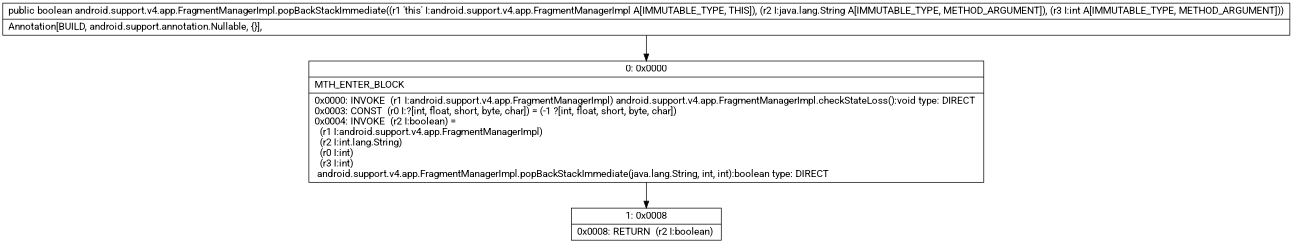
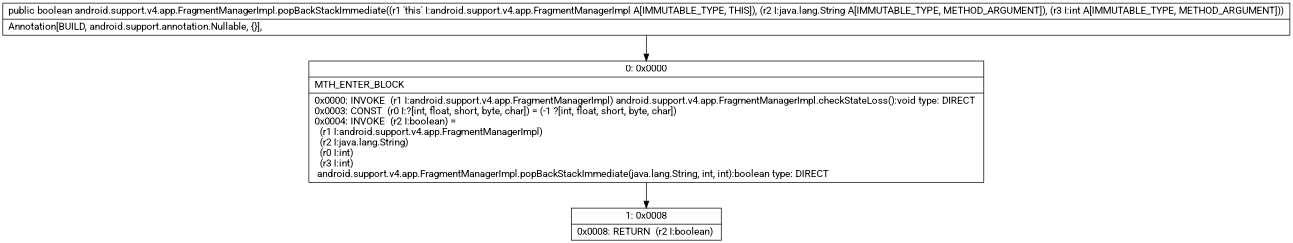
(358, 143) -> (362, 143)
